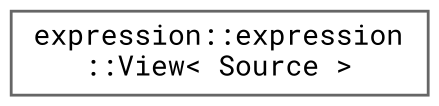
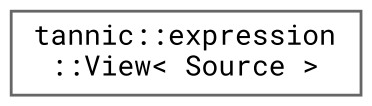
(220, 53) -> (186, 53)
